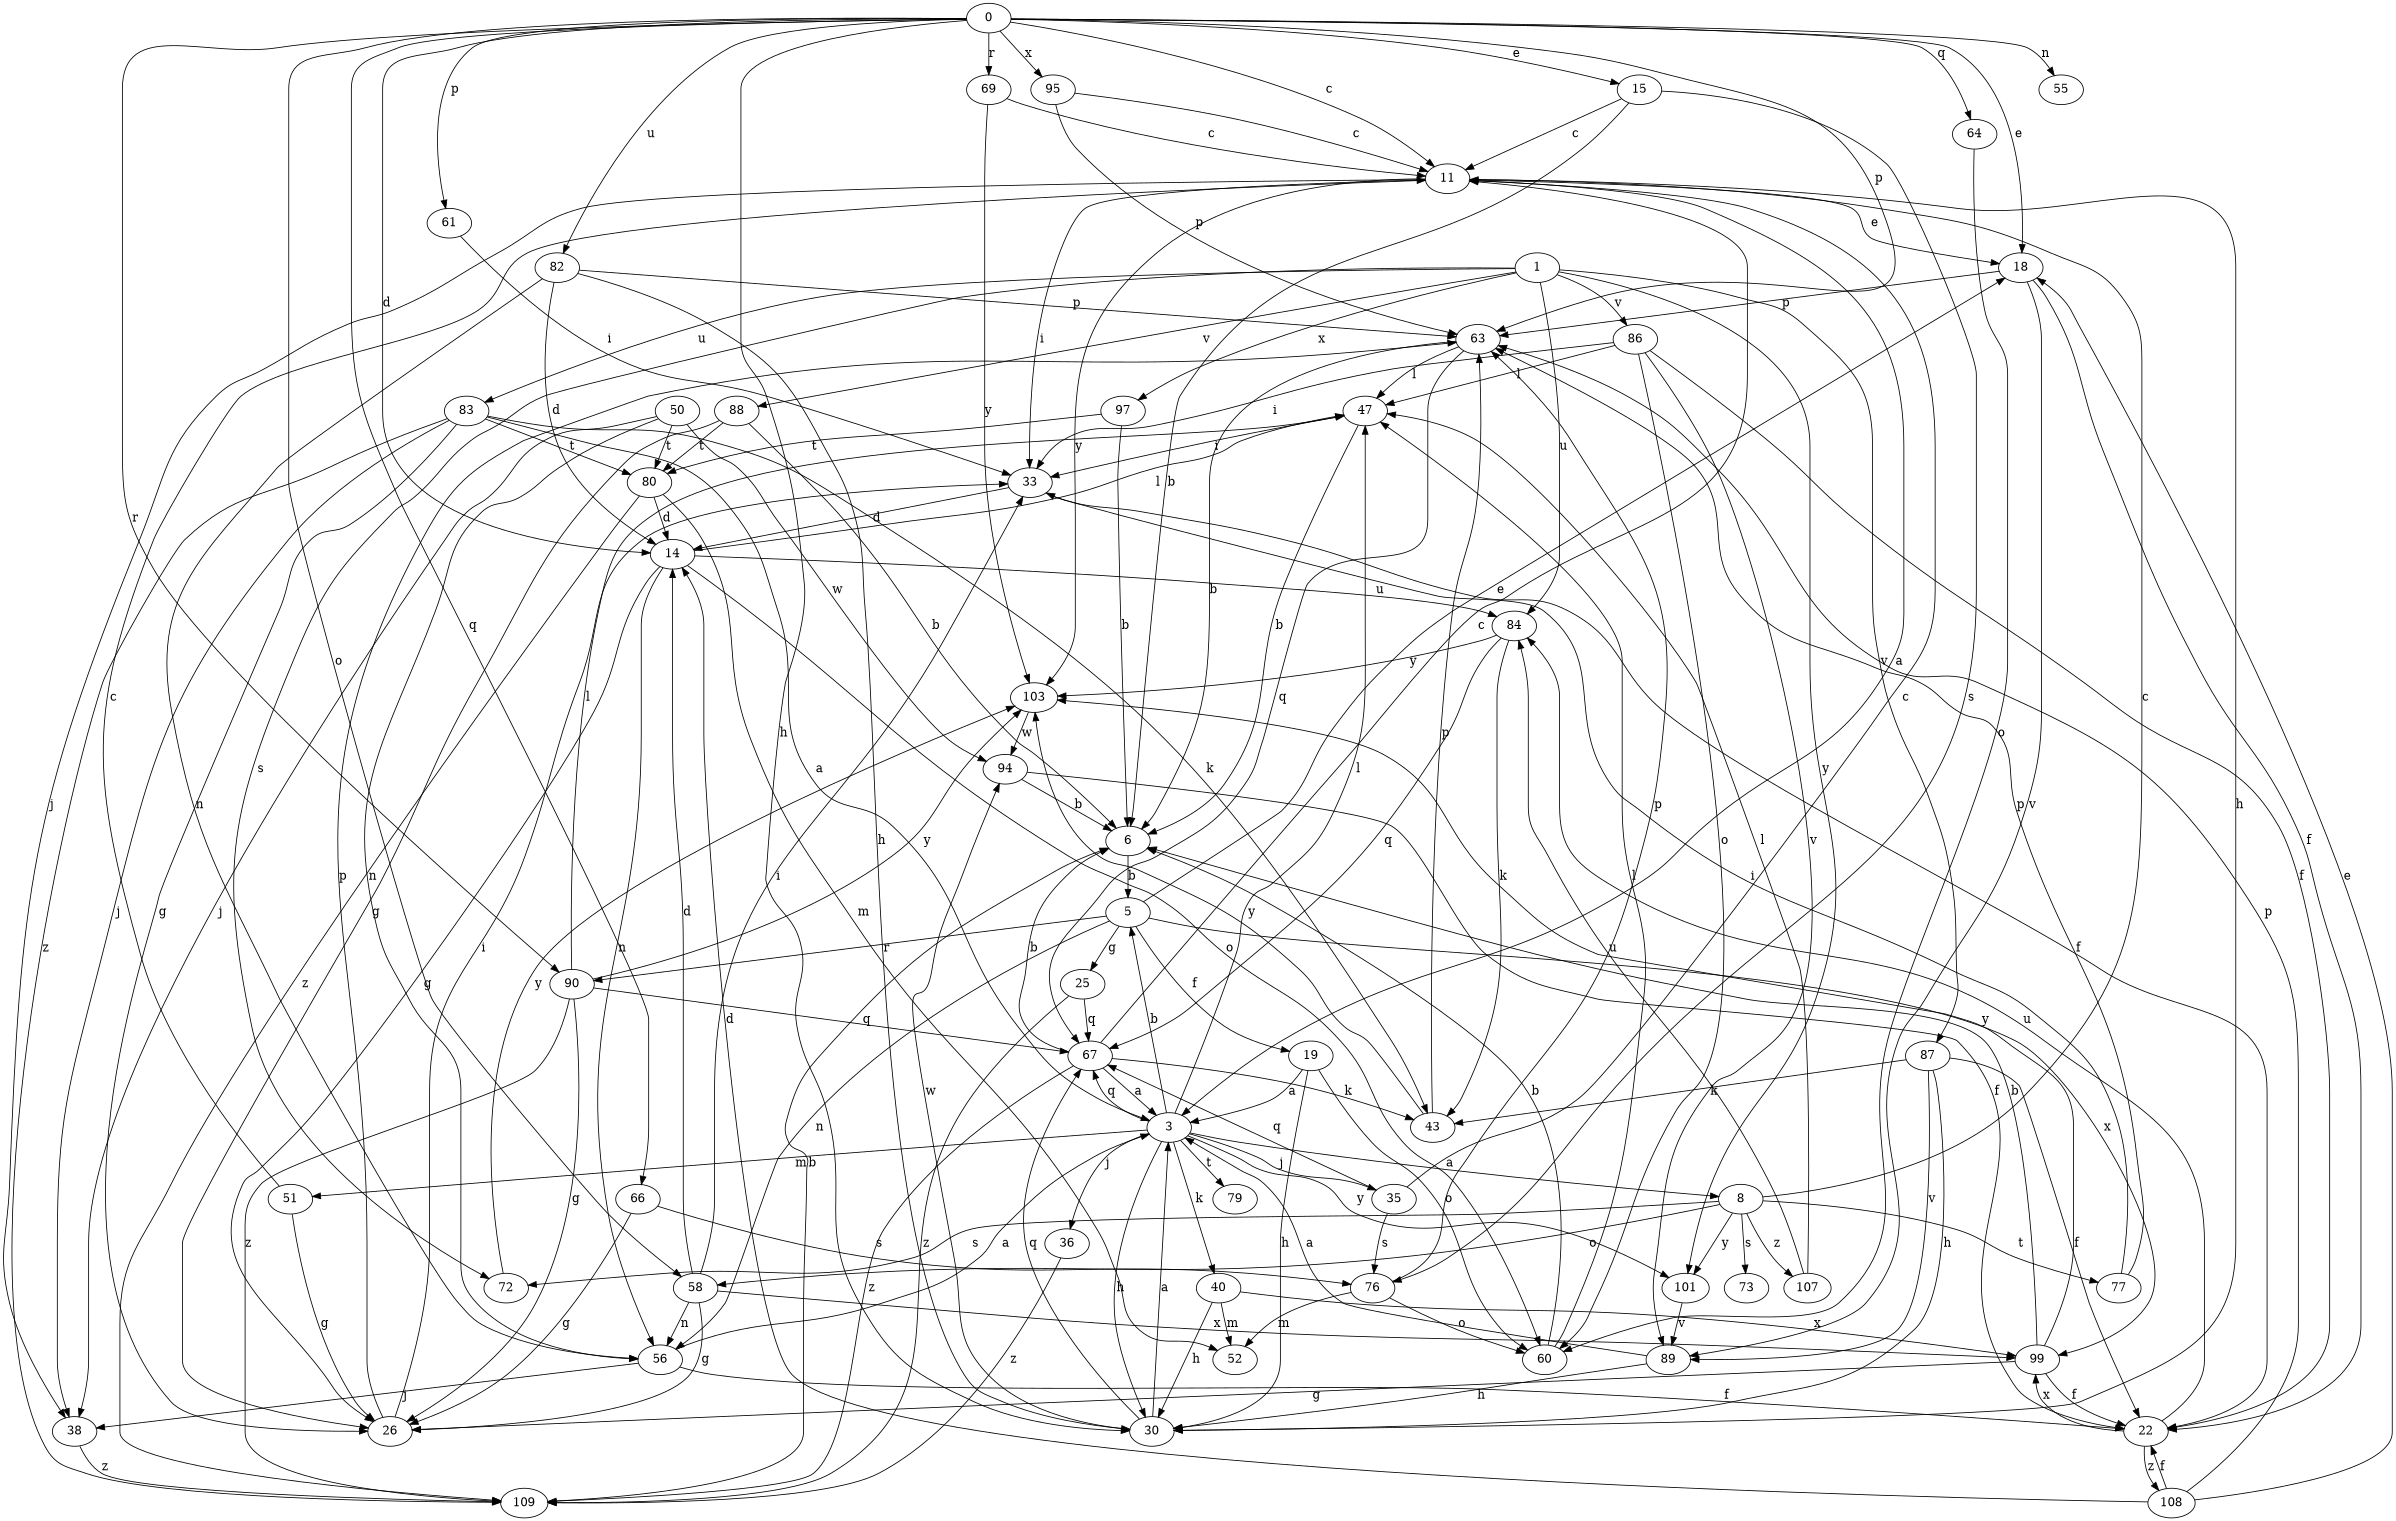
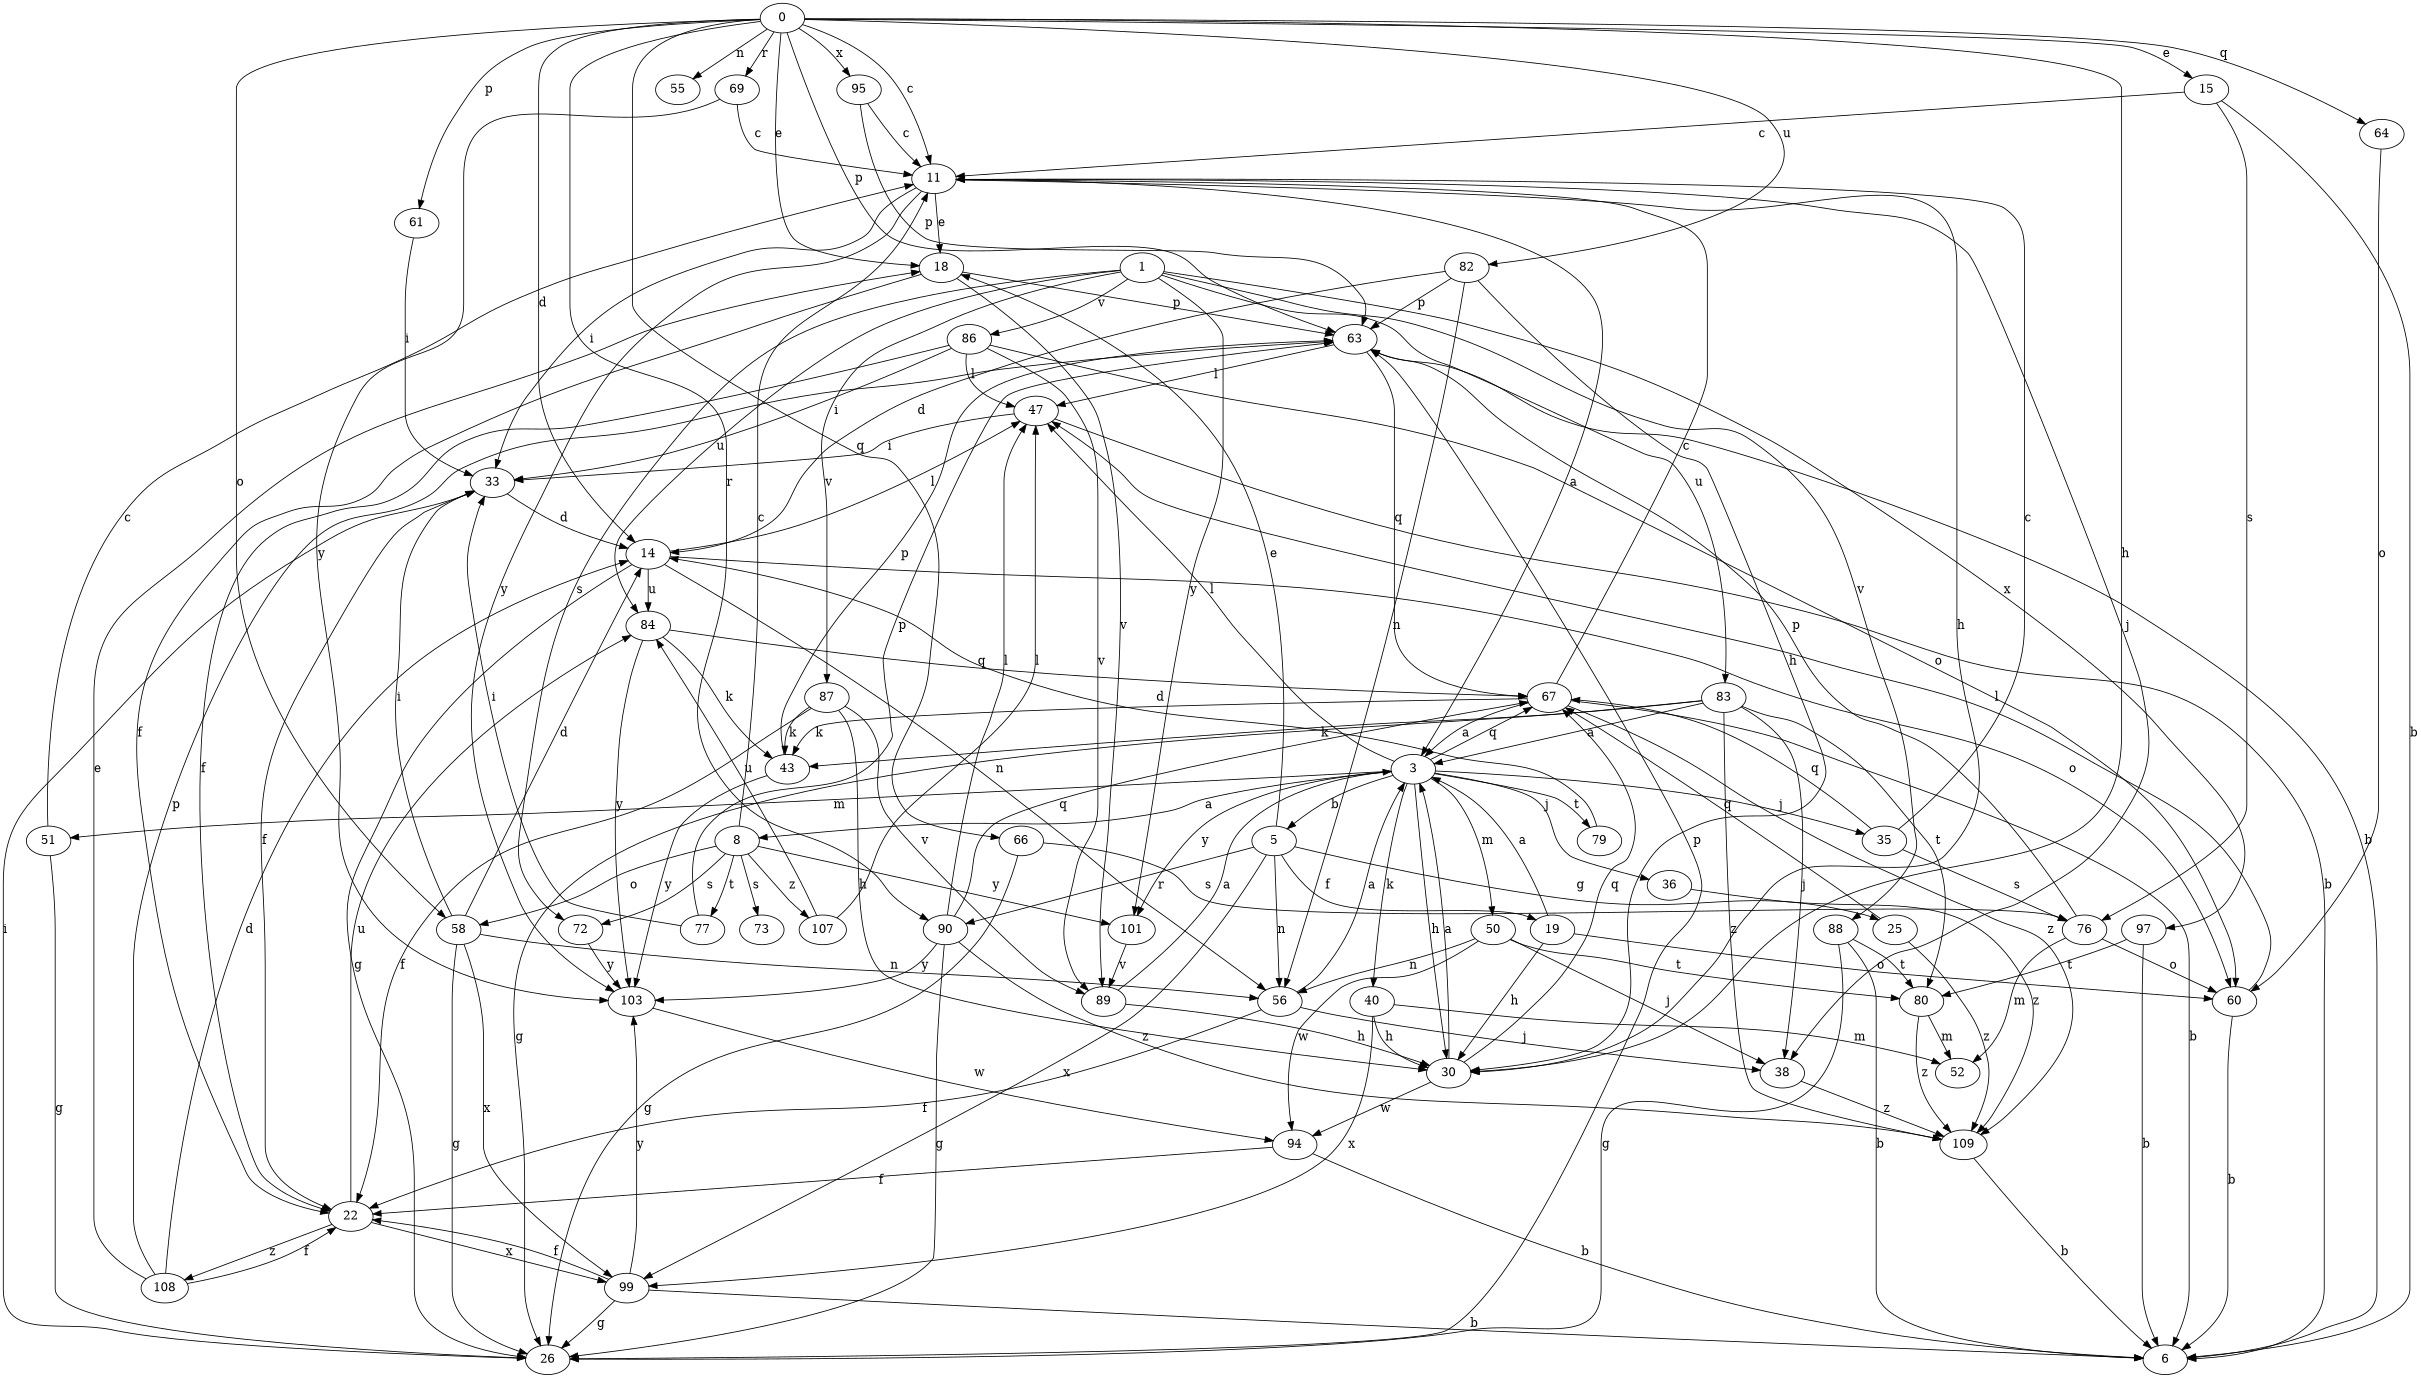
(661, 517) -> (1187, 716)
none -> (1476, 835)
(1128, 875) -> none
